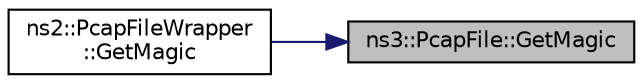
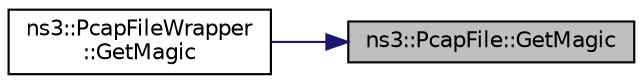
(140, 42) -> (140, 42)
